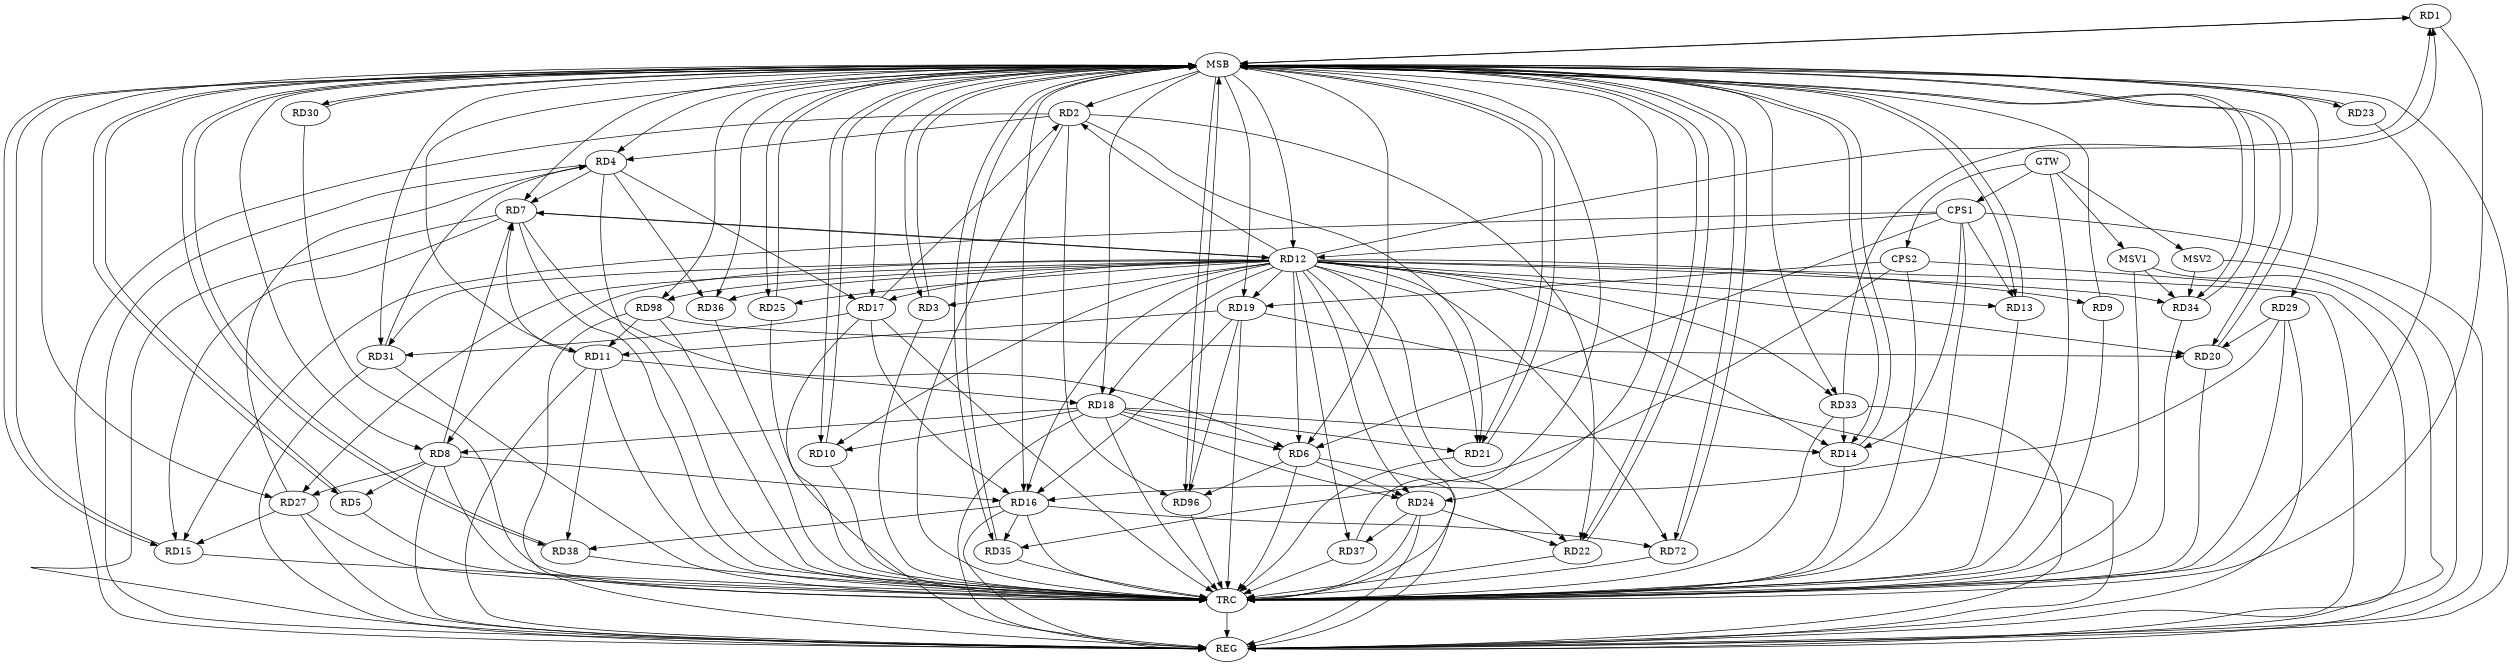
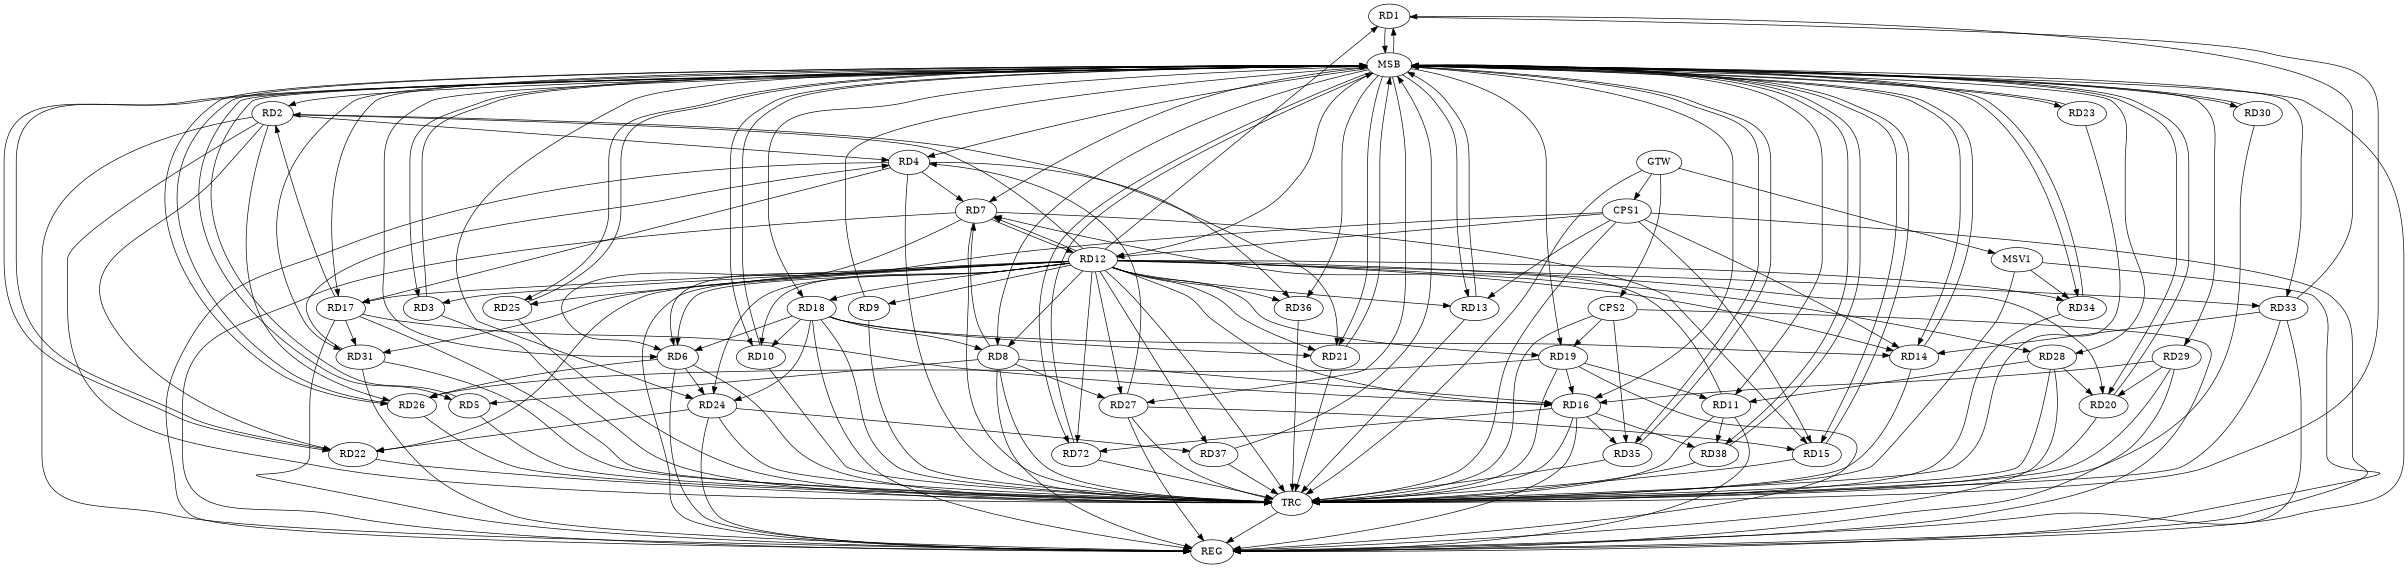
(2198, 260) -> none
(649, 308) -> (2052, 357)
(846, 381) -> none
(1186, 503) -> (412, 406)
